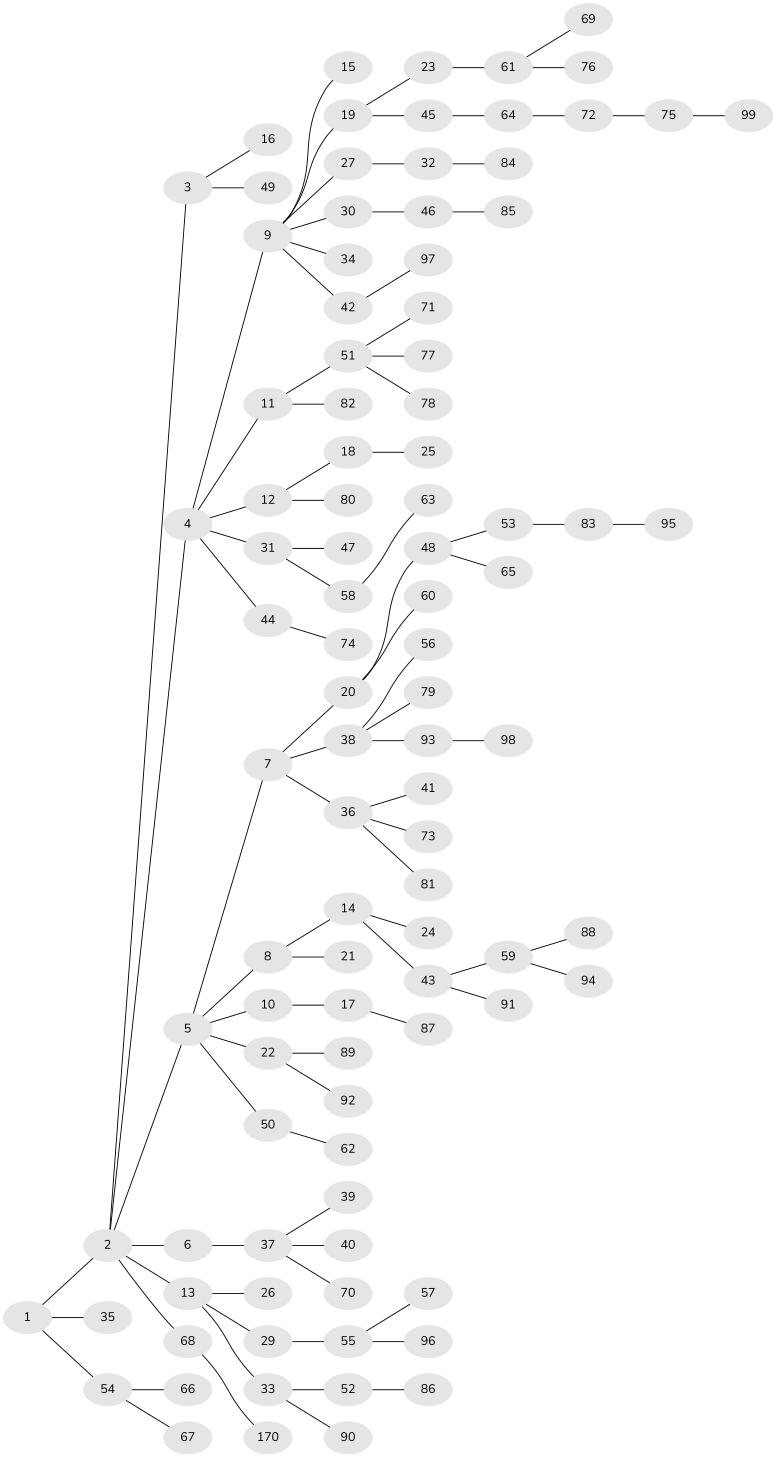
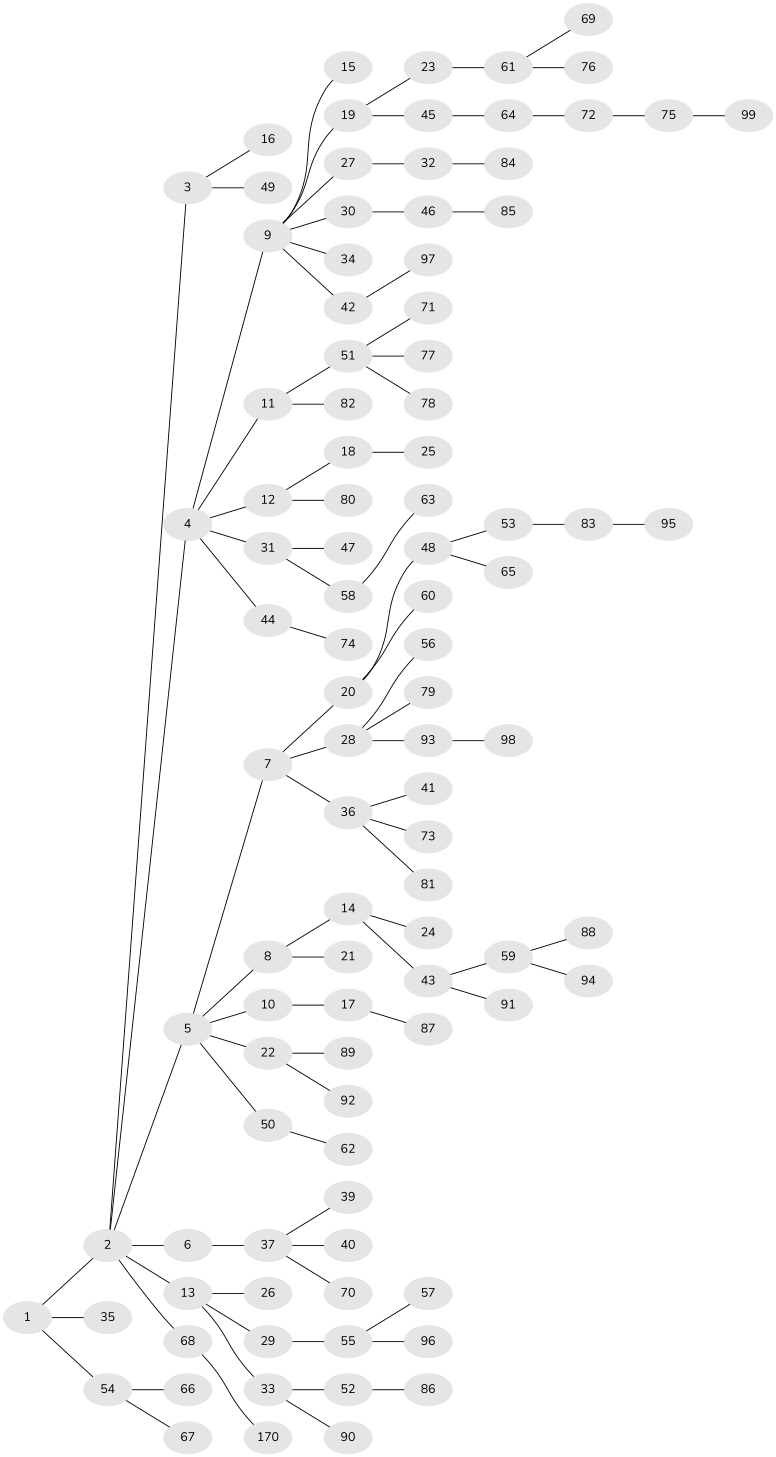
(348, 741) -> (348, 741)
